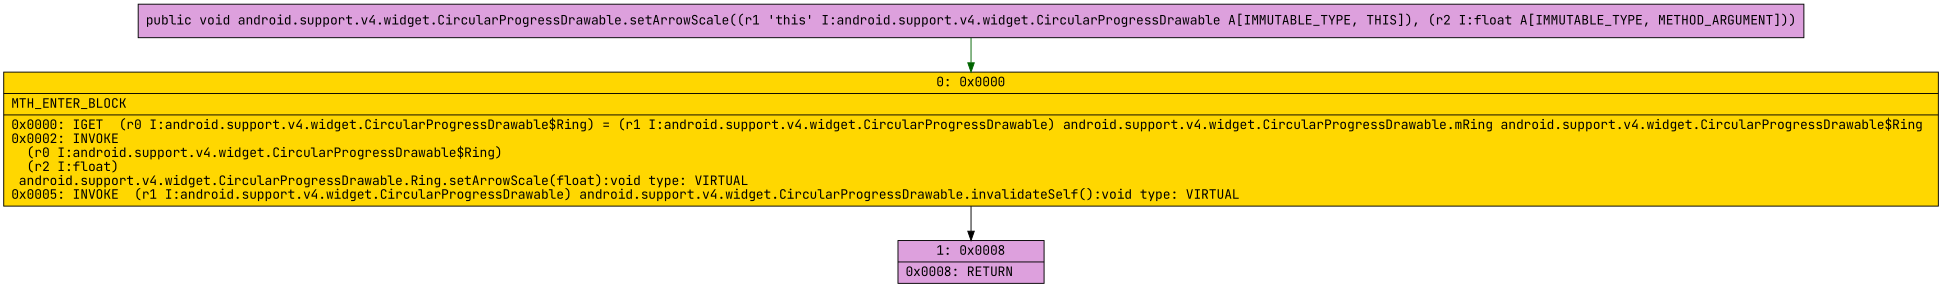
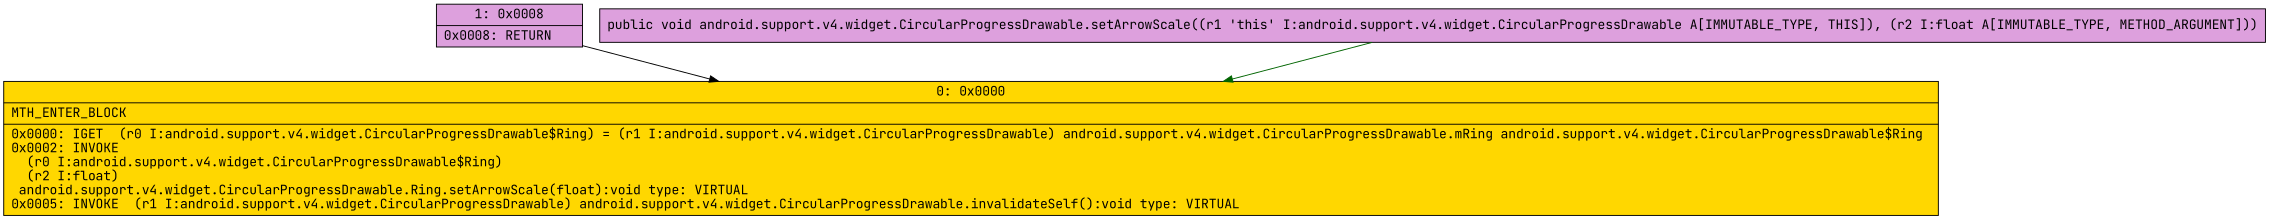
(971, 219) -> (646, 62)
